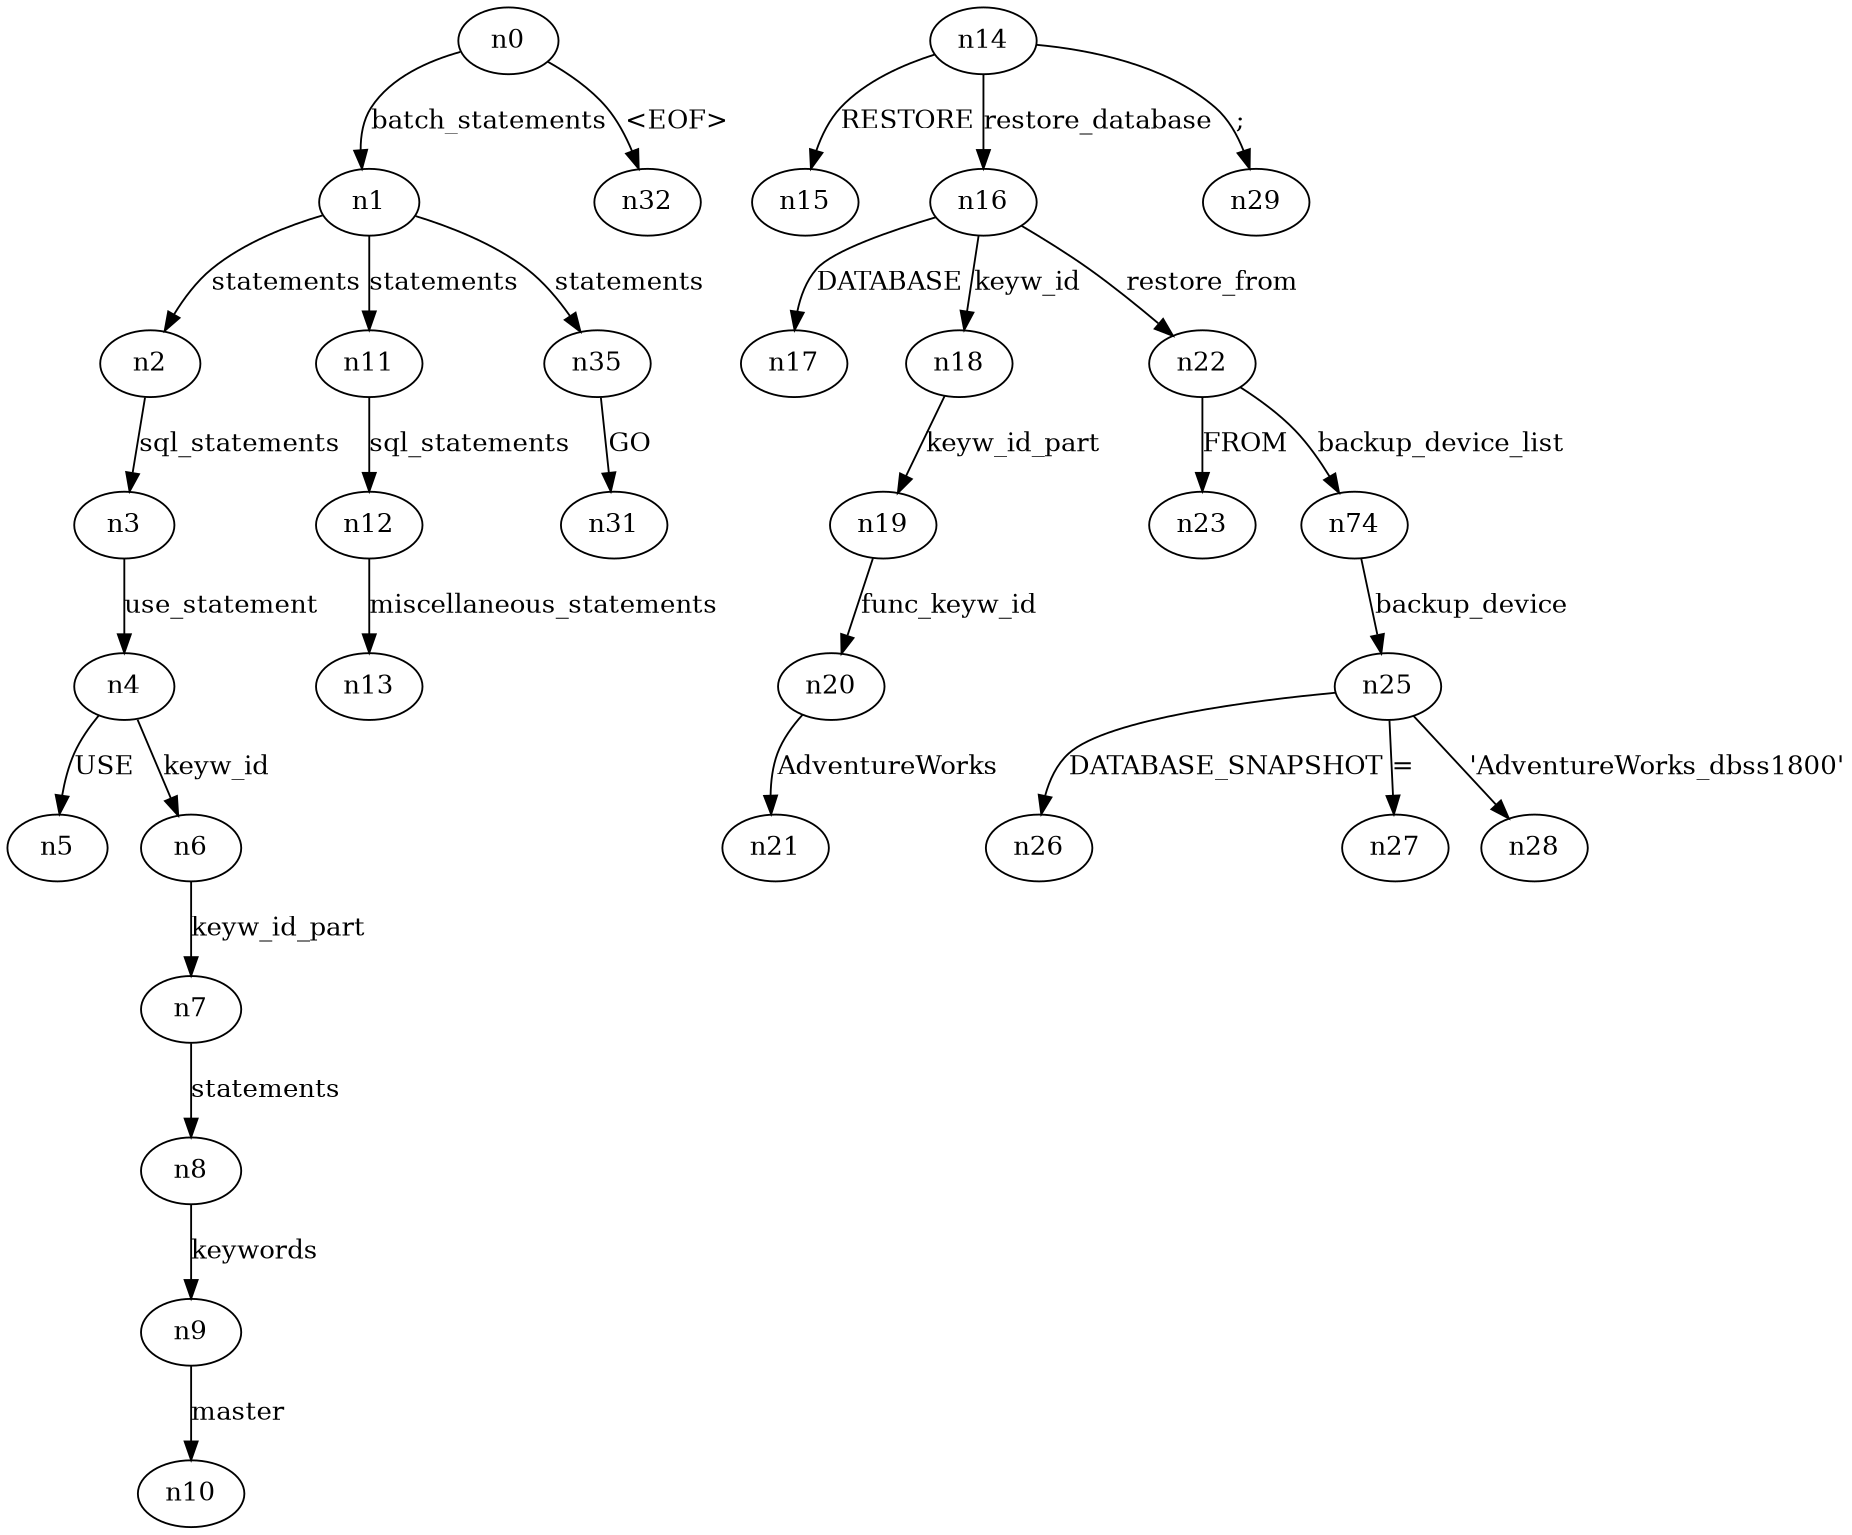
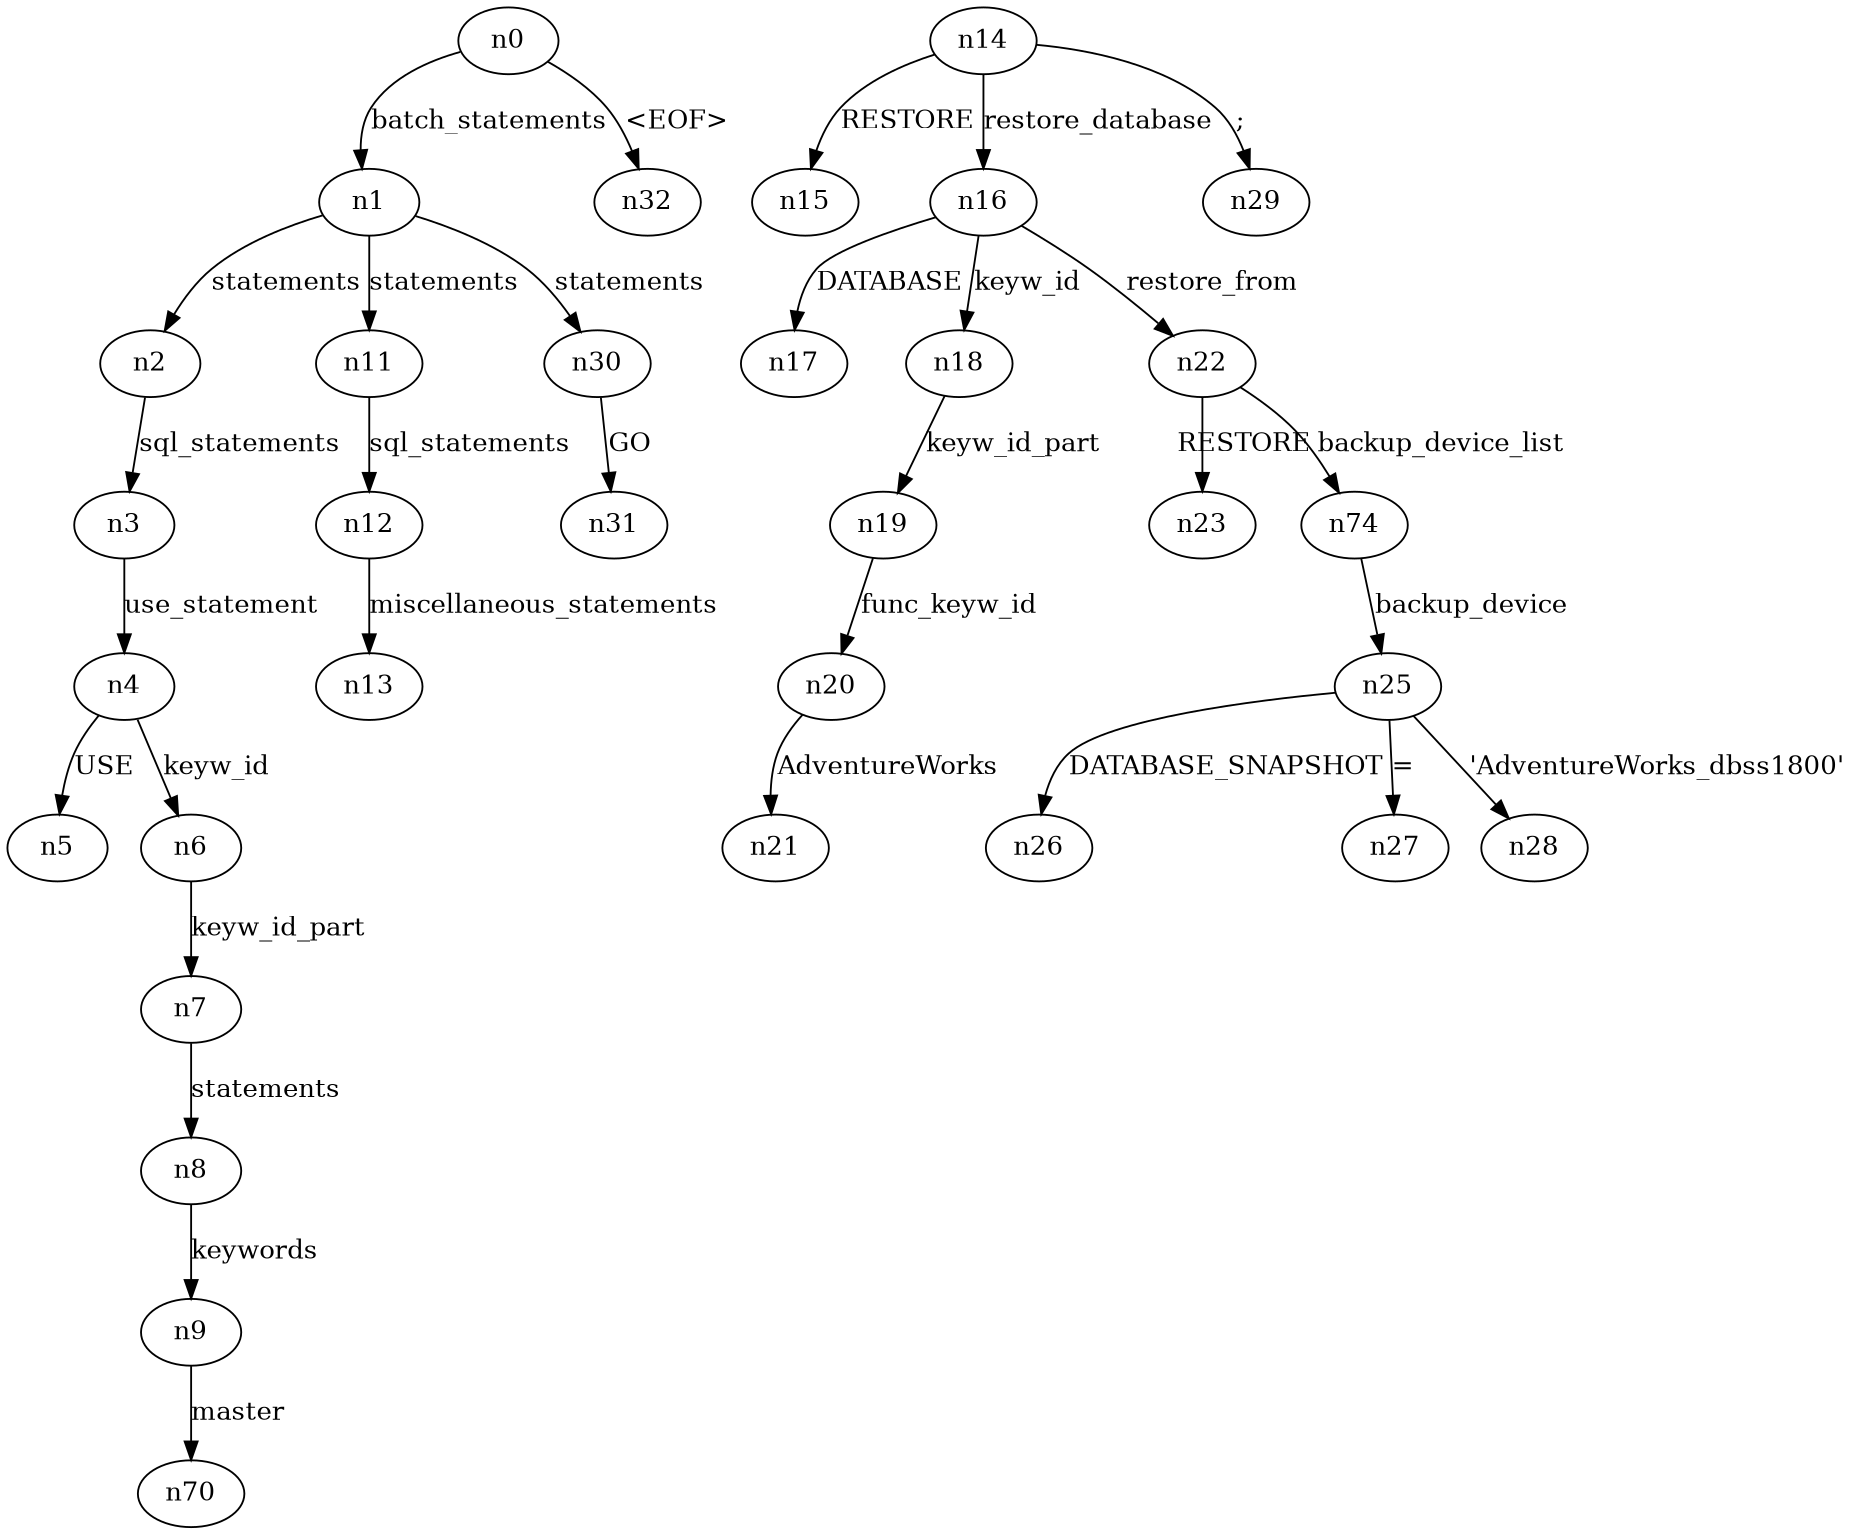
(597, 364) -> (597, 364)
(1245, 444) -> (1245, 444)
(191, 1494) -> (191, 1494)
